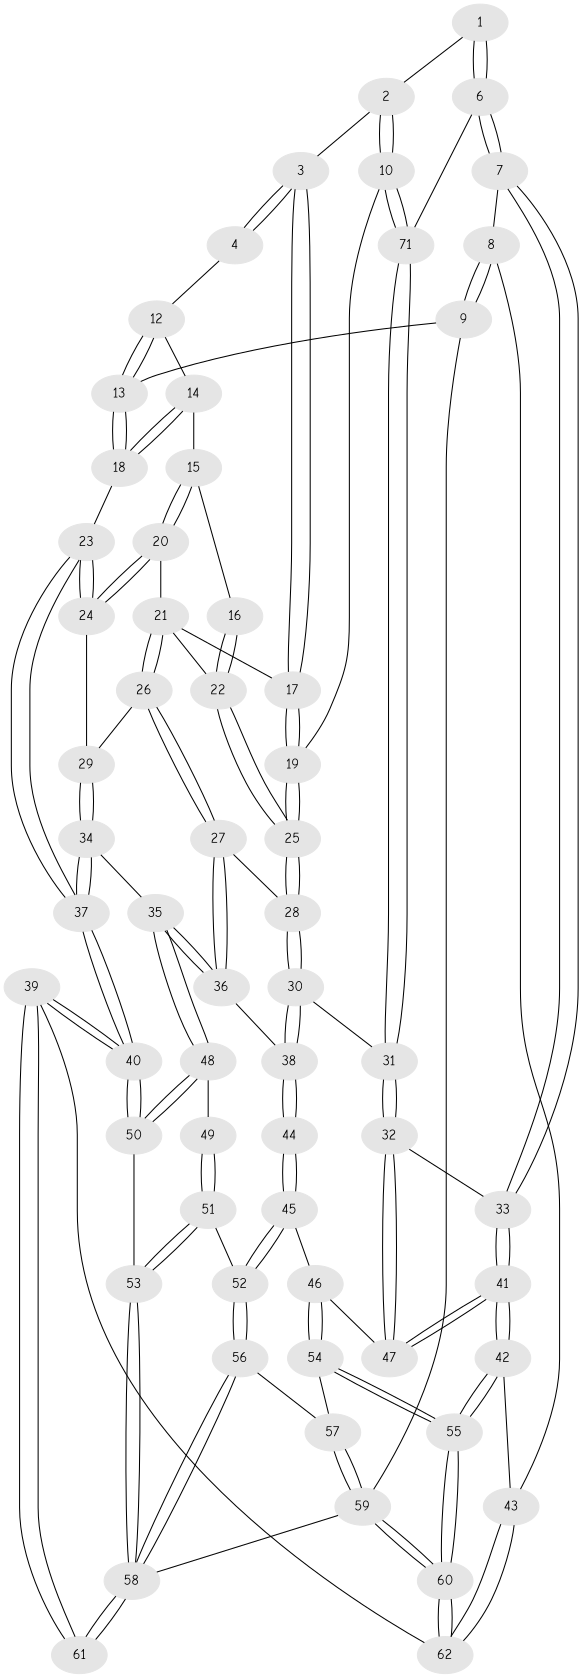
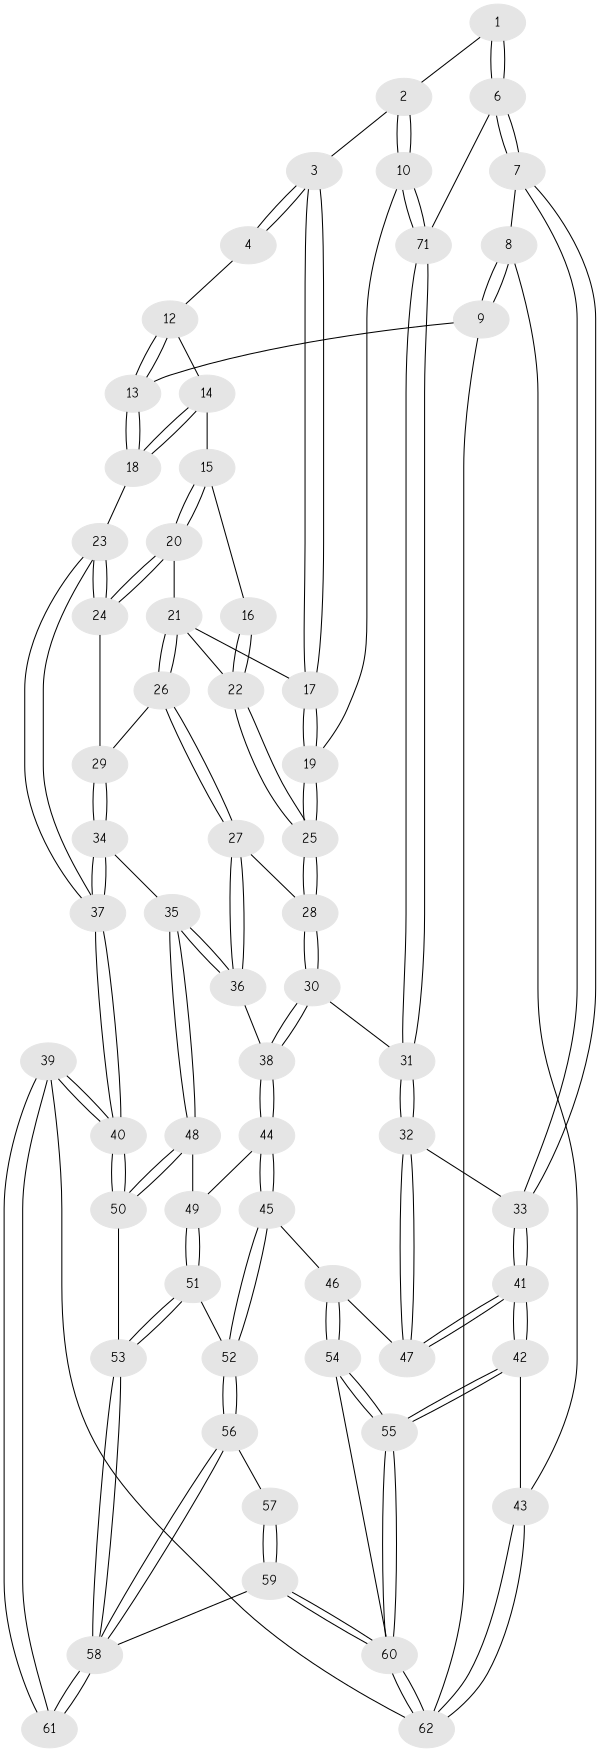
(446, 921) -> (464, 1026)
none -> (230, 1173)
(324, 1395) -> (361, 1507)
